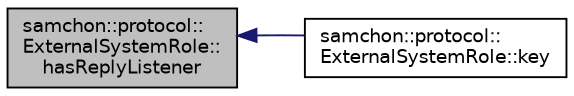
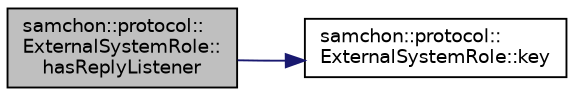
(281, 35) -> (262, 61)
